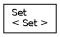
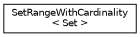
(30, 19) -> (70, 19)
